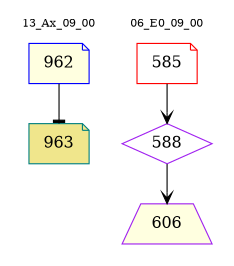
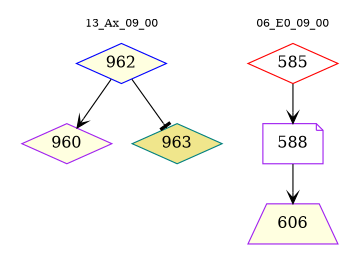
(59, 63) -> (121, 63)
(167, 63) -> (293, 63)
(59, 144) -> (177, 144)
none -> (67, 144)
(167, 144) -> (293, 144)
